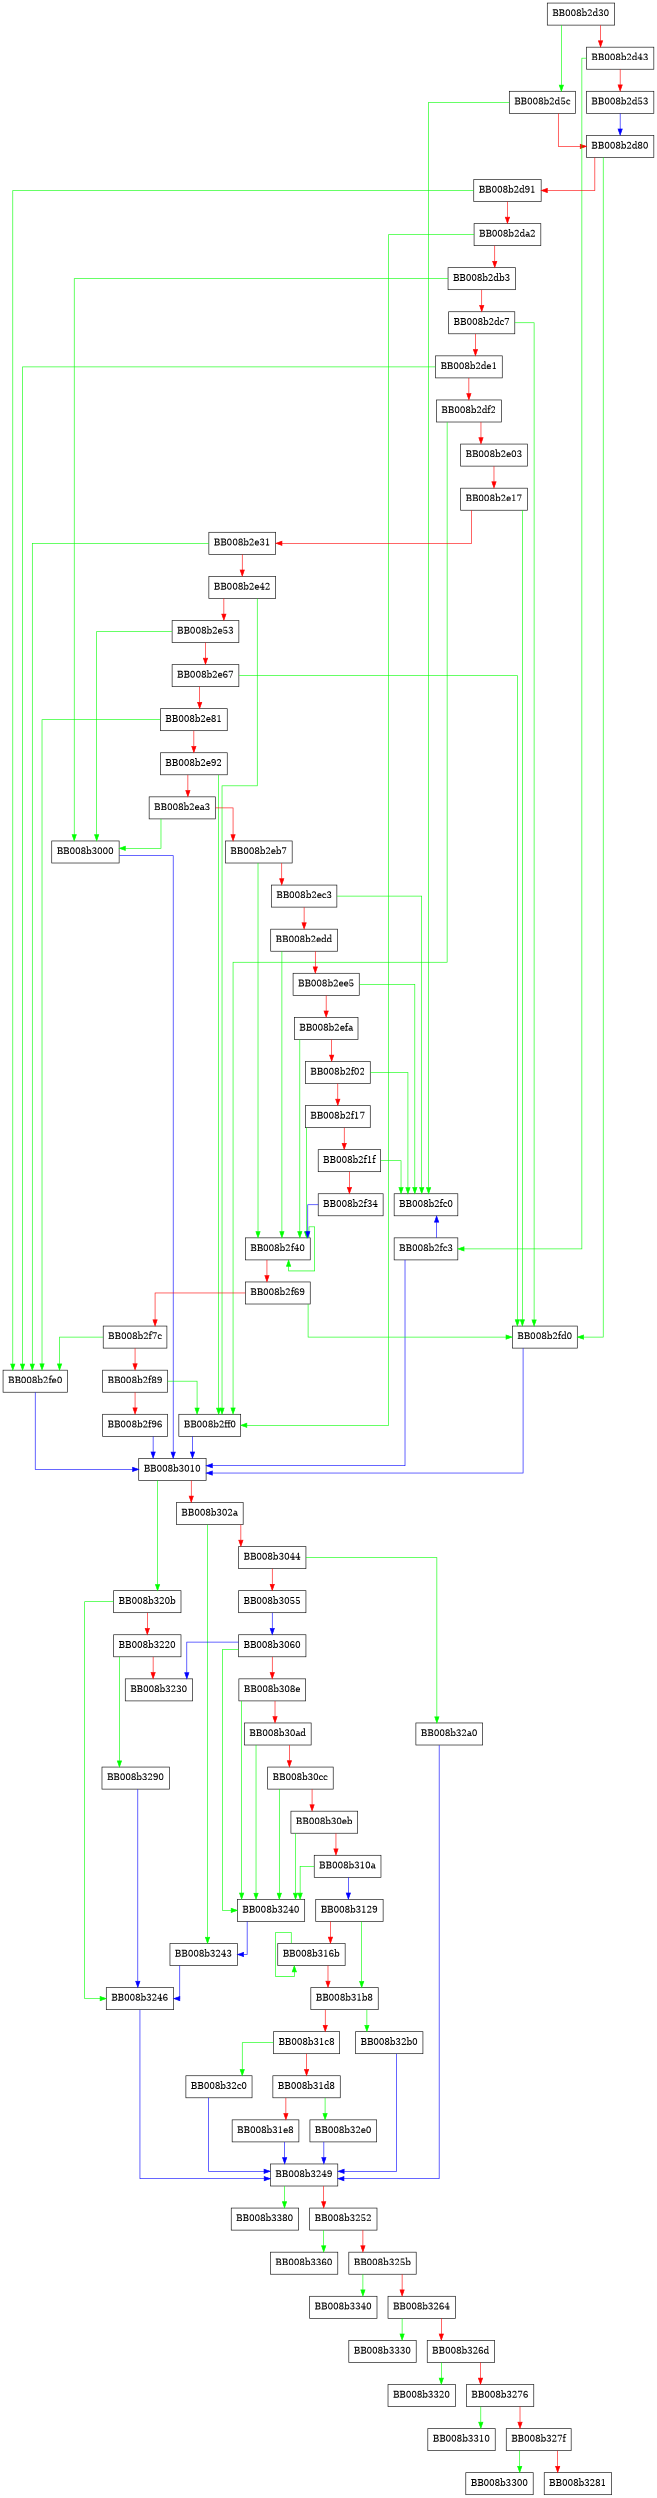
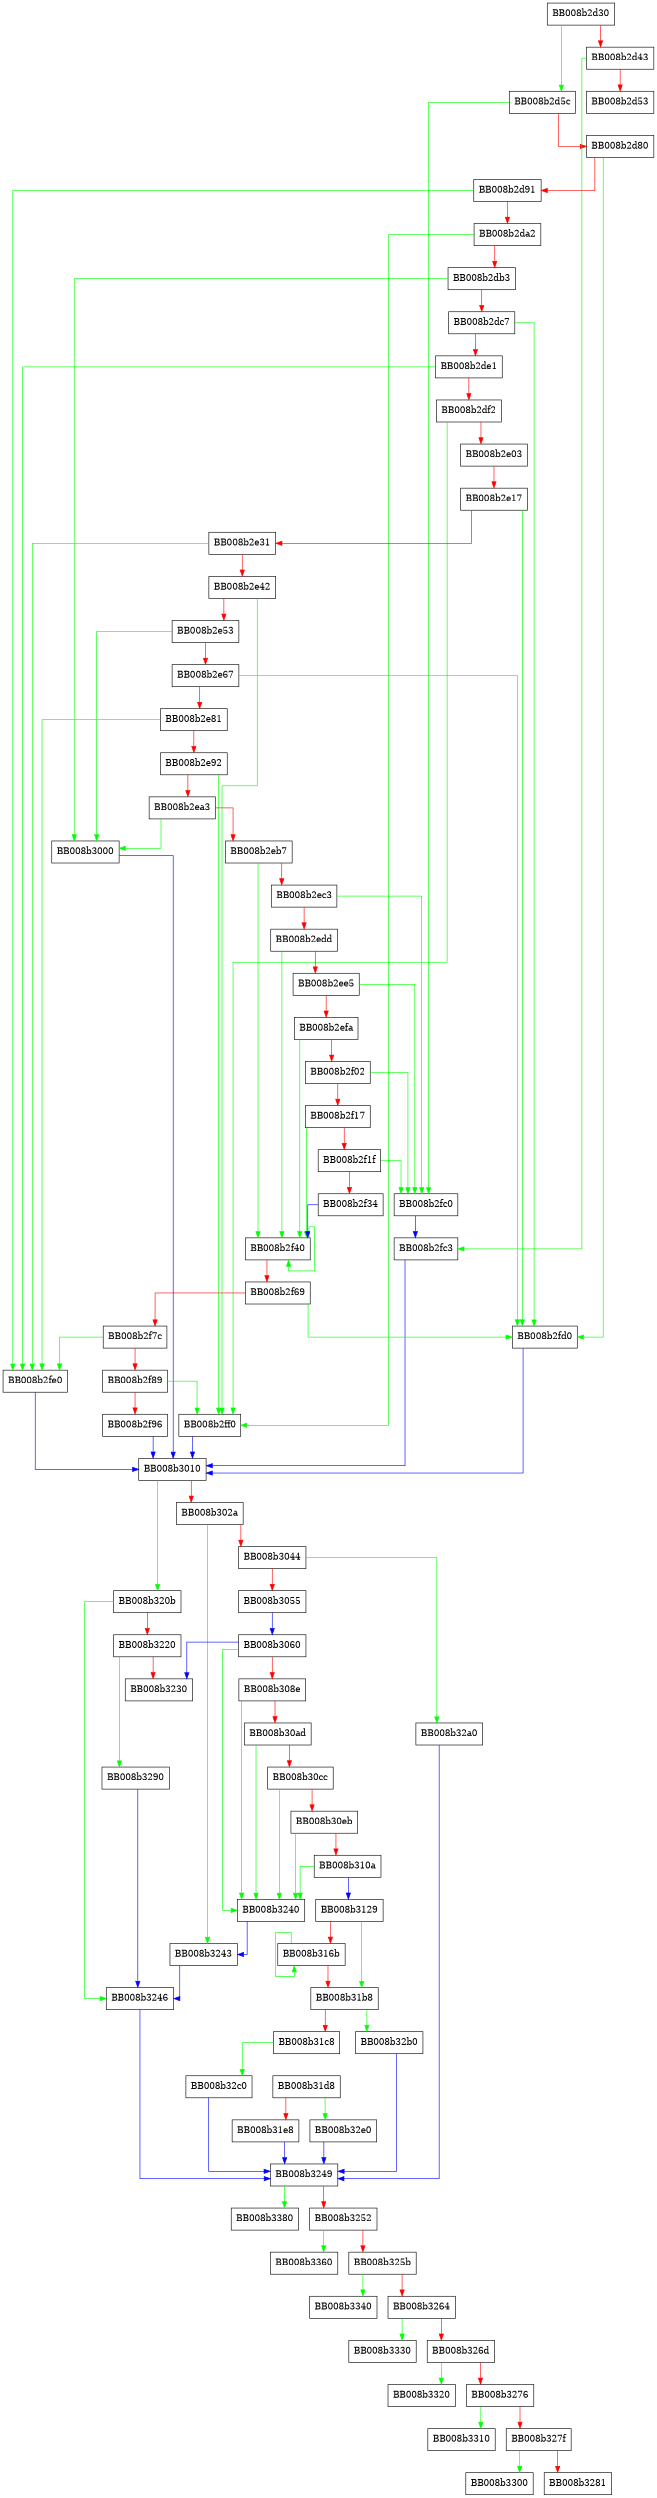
(620, 121) -> none
(437, 1230) -> (415, 1224)
(307, 2062) -> none
